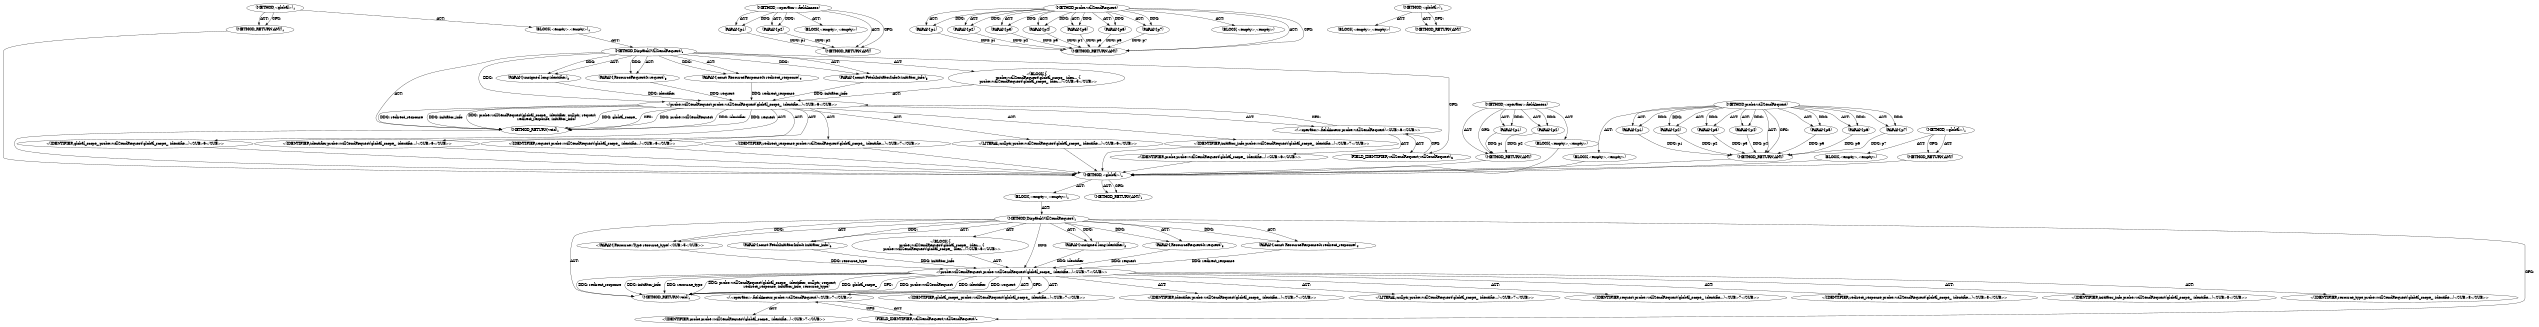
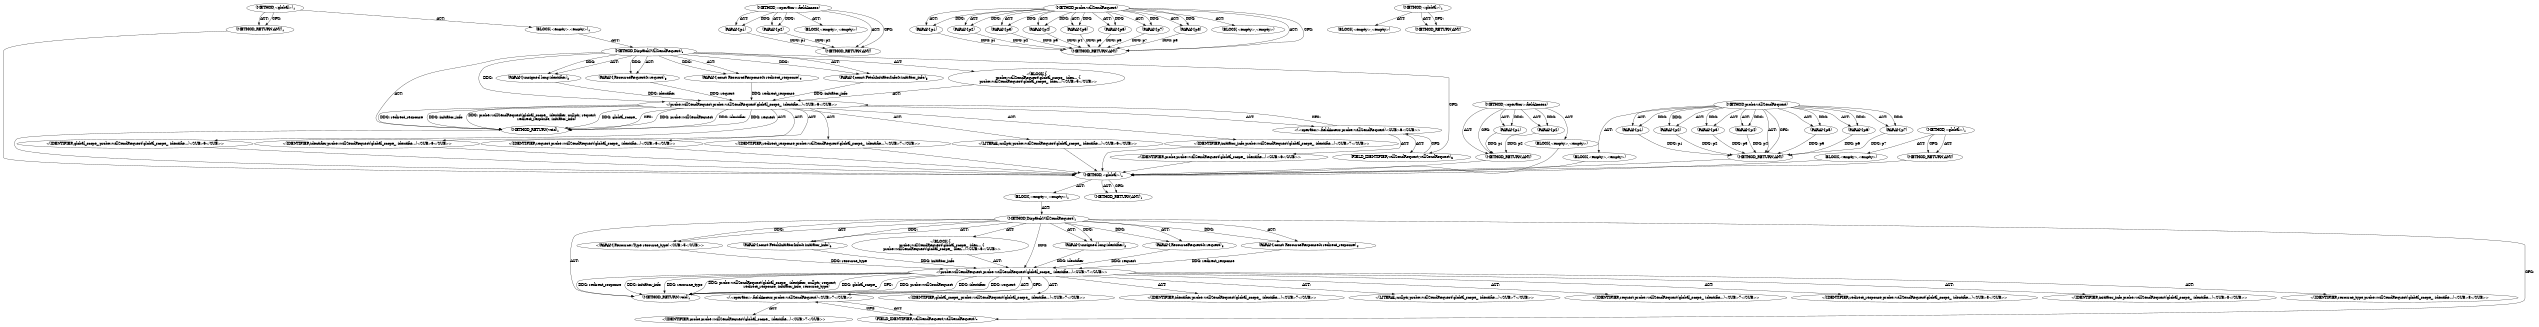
none -> (1190, 30)
